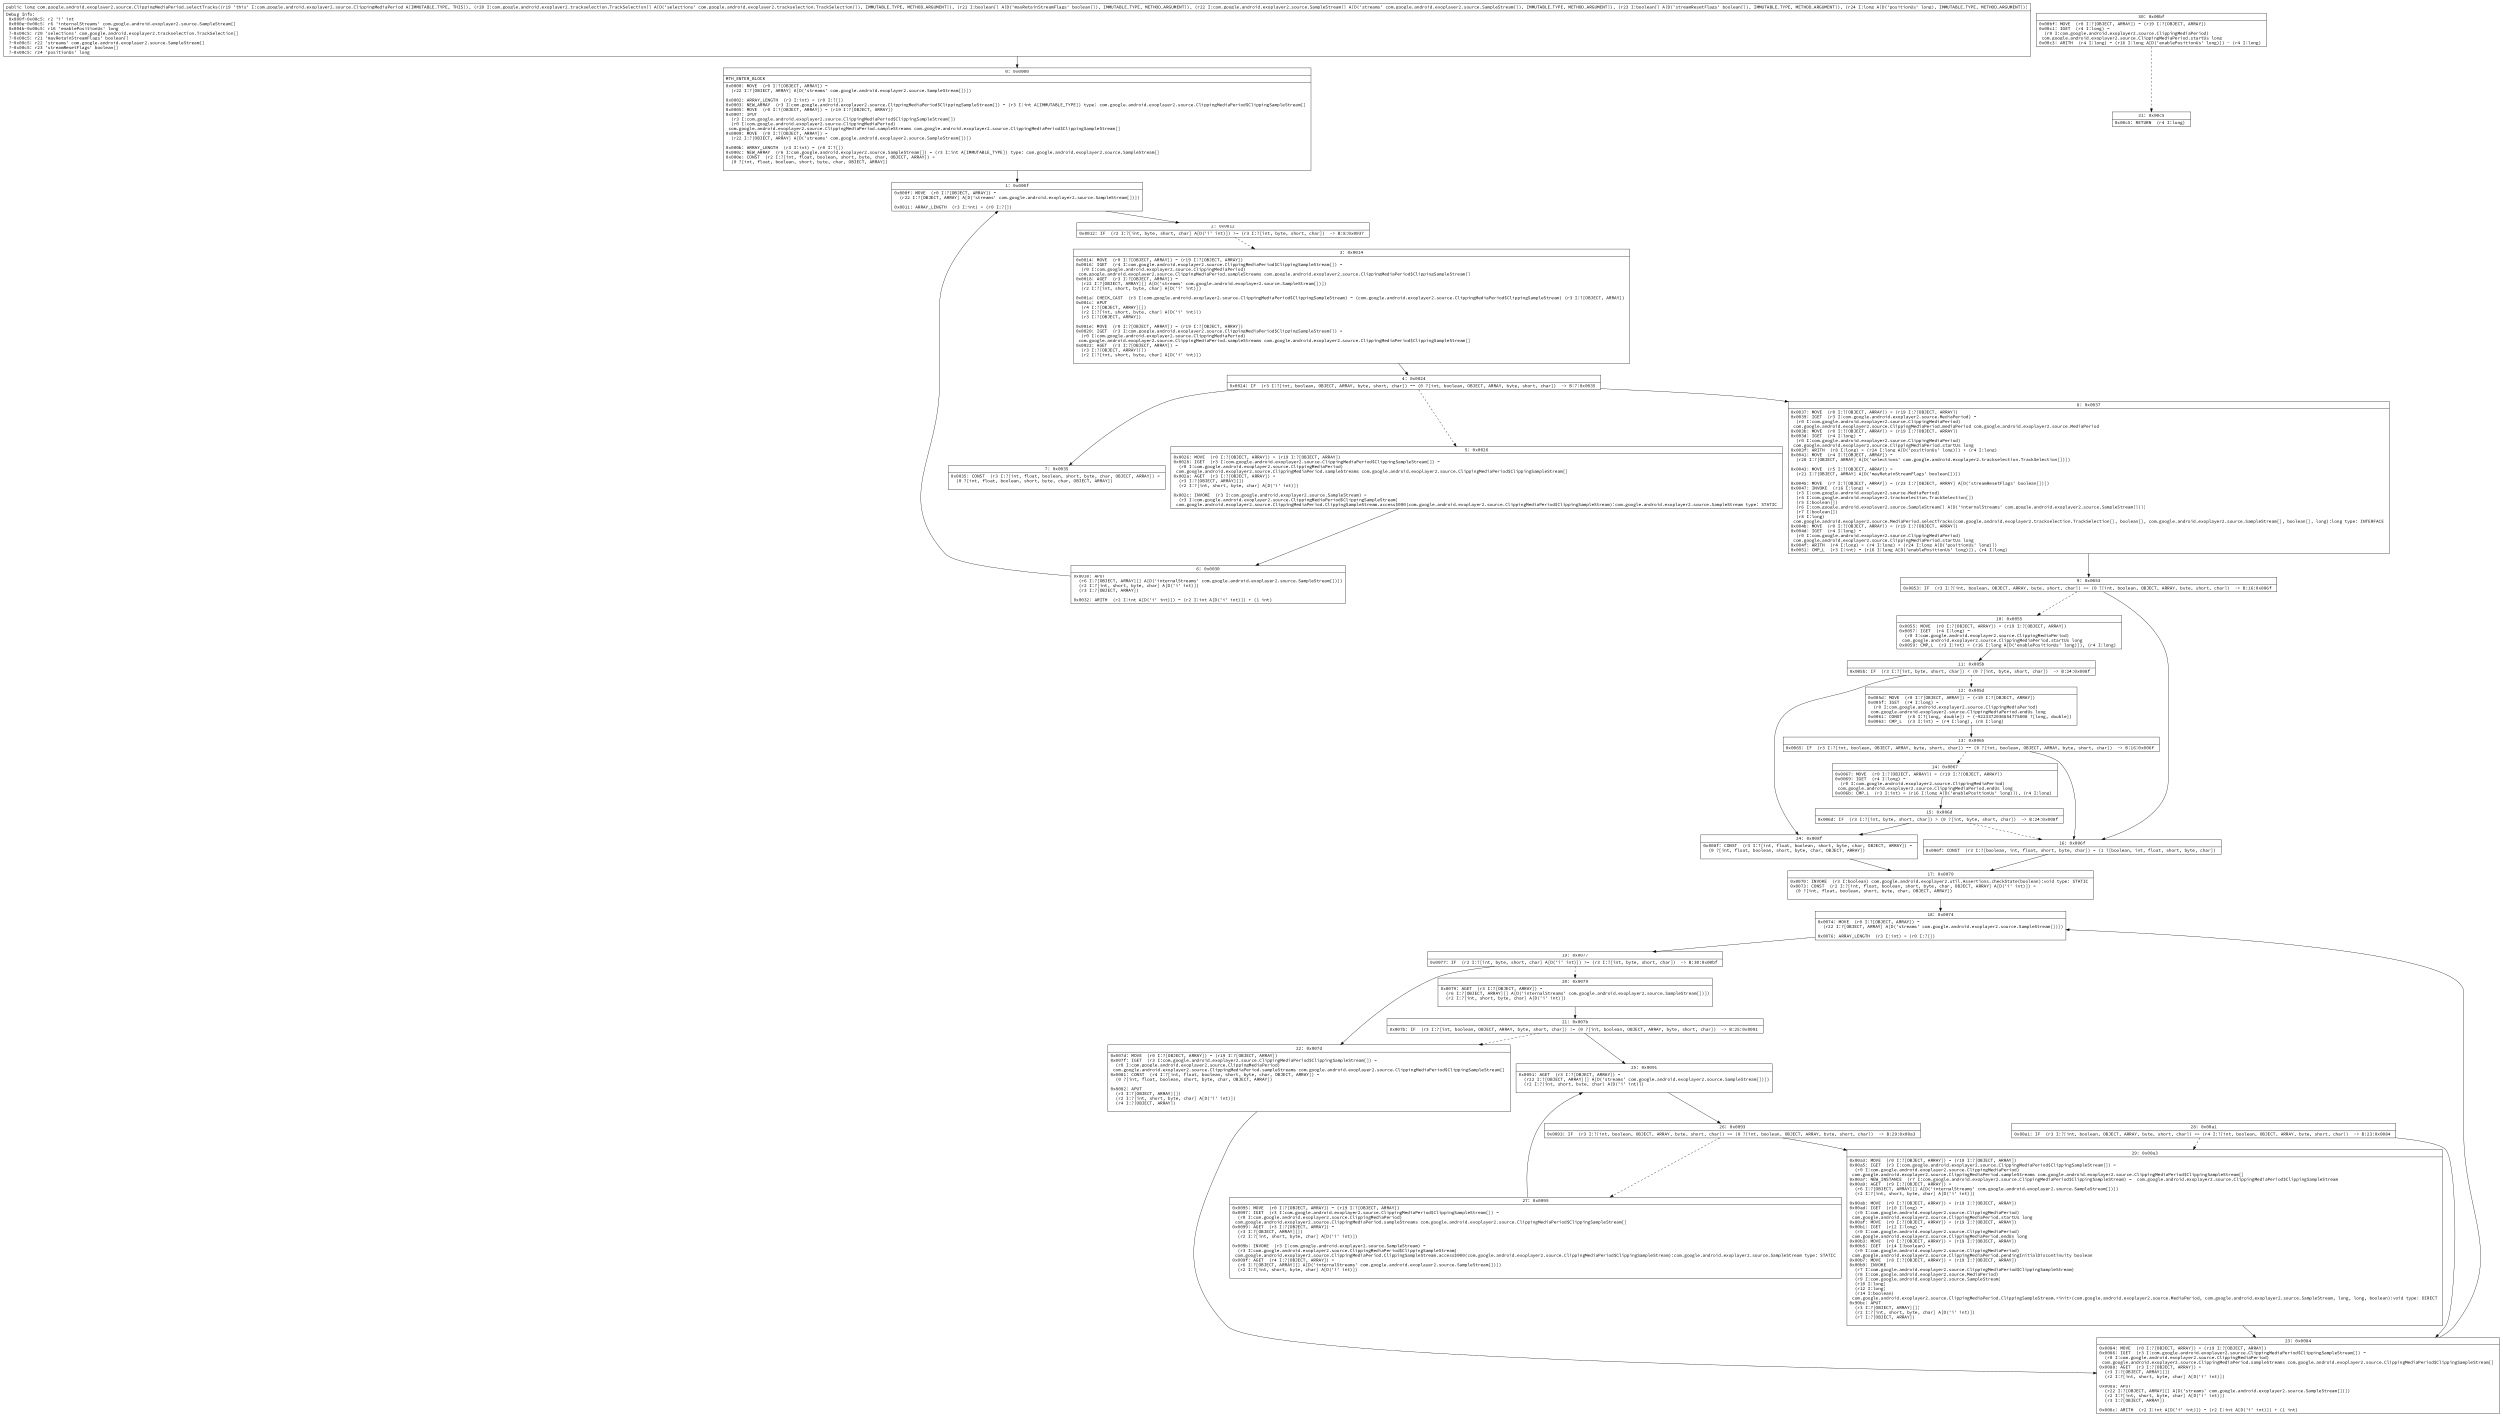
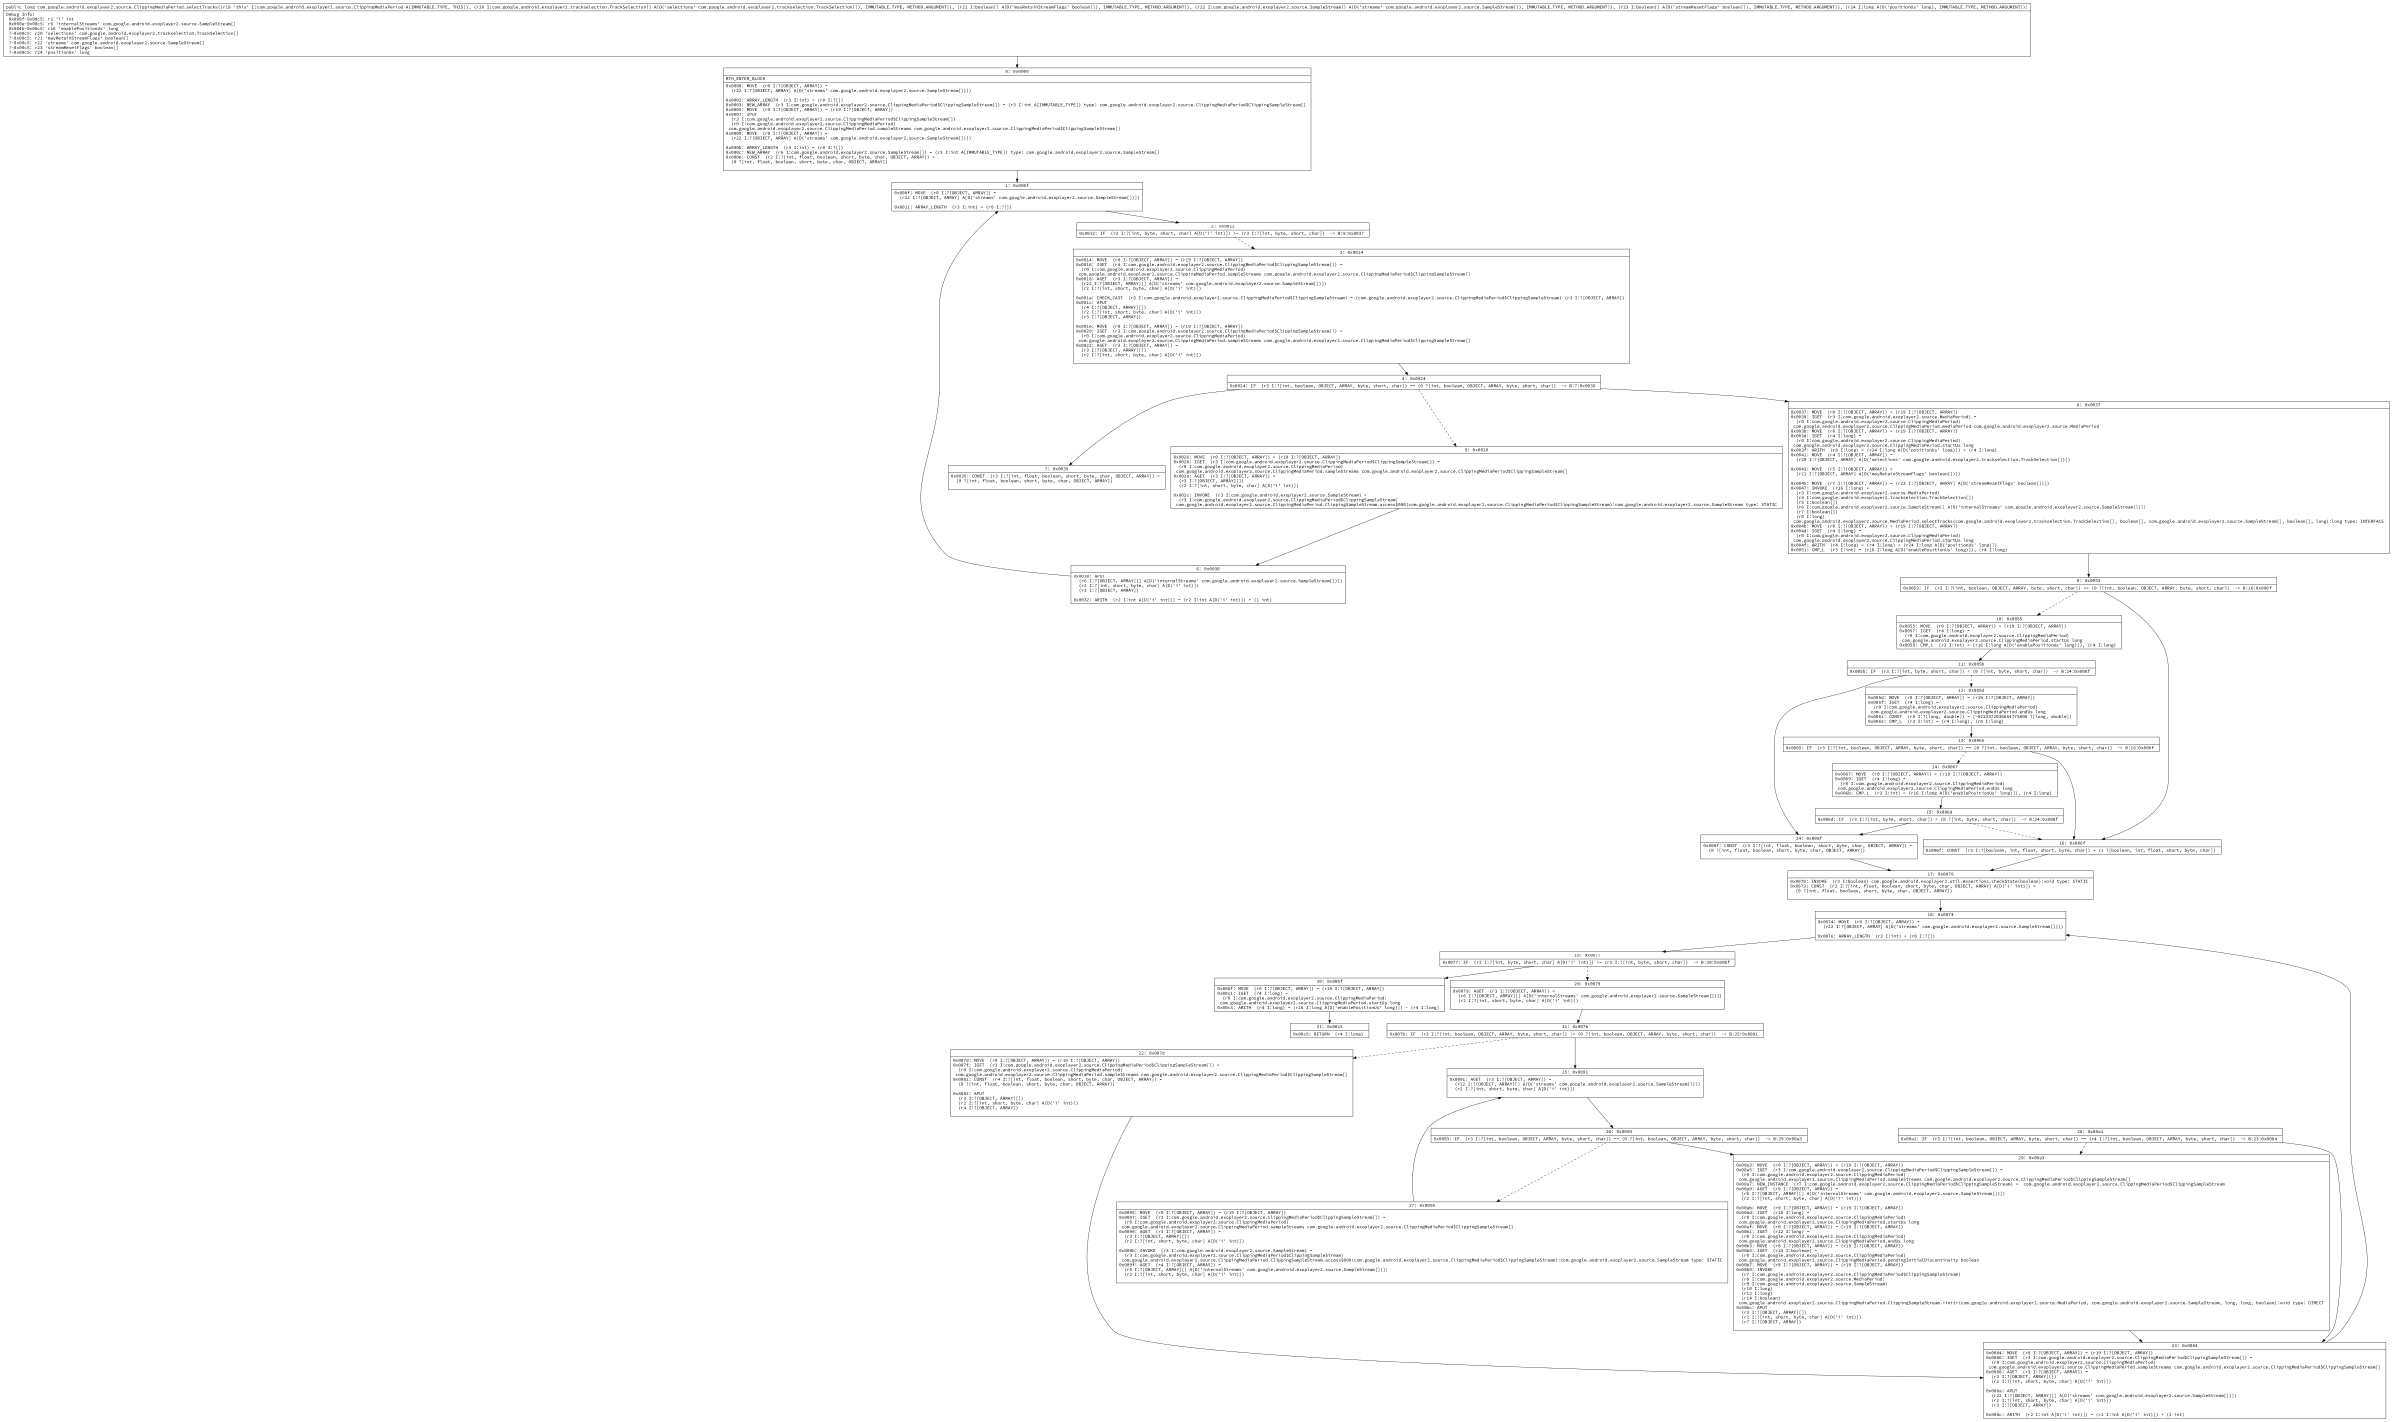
(2151, 78) -> (1330, 1016)
(1412, 990) -> (1491, 972)
